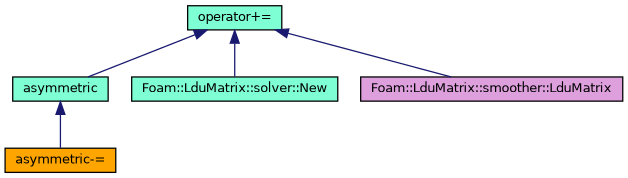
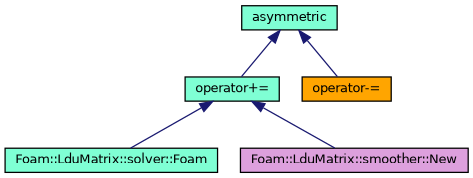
(142, 56) -> (257, 59)
(235, 89) -> (111, 160)
(492, 89) -> (354, 160)
(60, 160) -> (347, 89)
